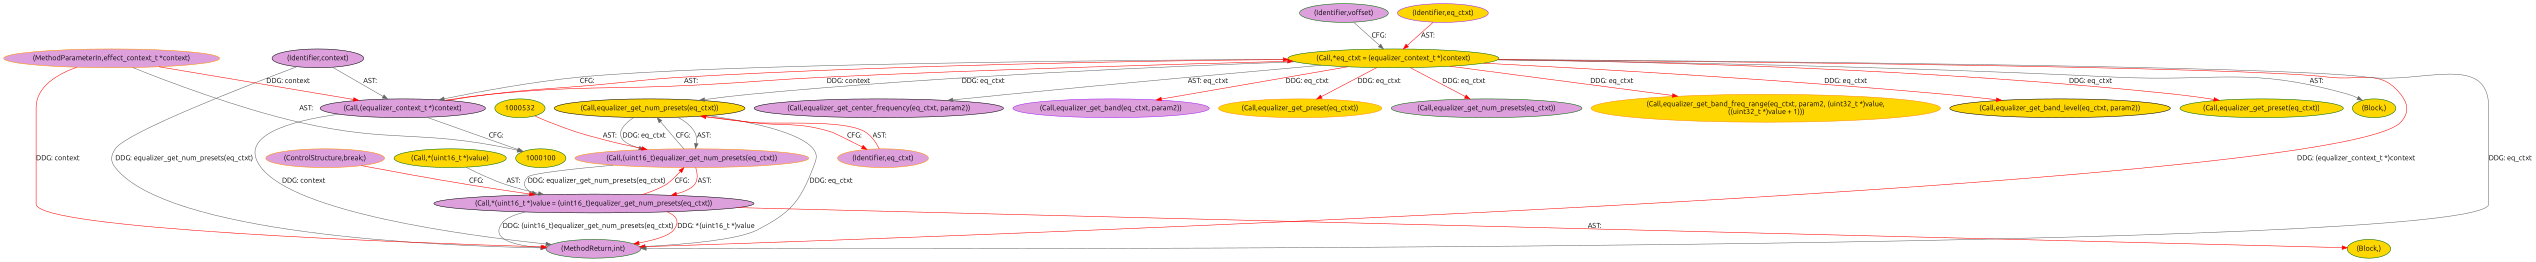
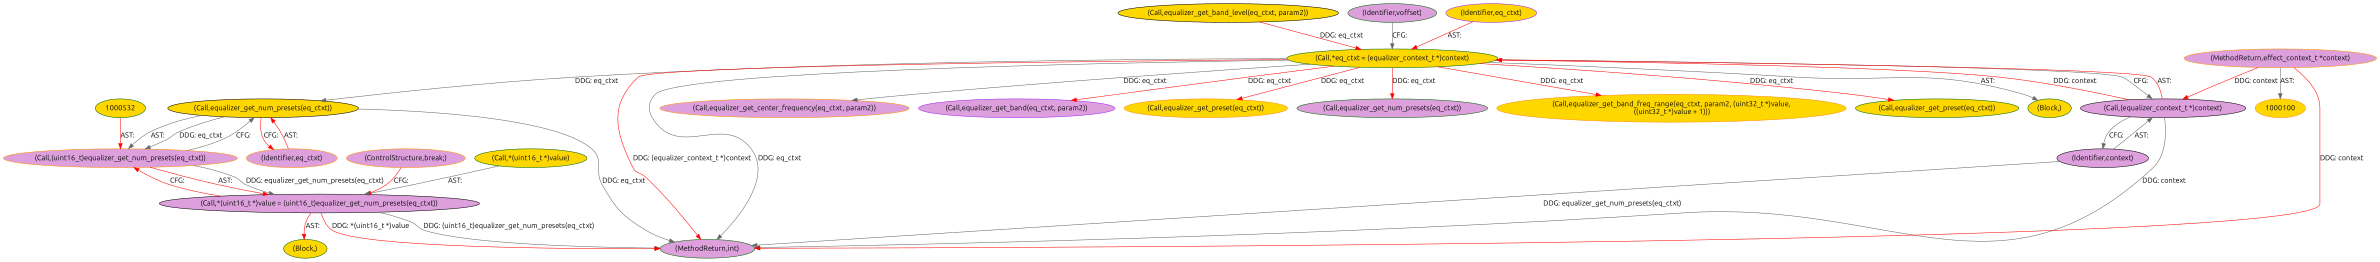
(112, 58) -> (2280, 58)
(1740, 78) -> (1308, 35)
(1208, 81) -> (1145, 81)
(879, 108) -> (784, 108)
(472, 133) -> (2114, 127)
(541, 158) -> (2280, 108)
